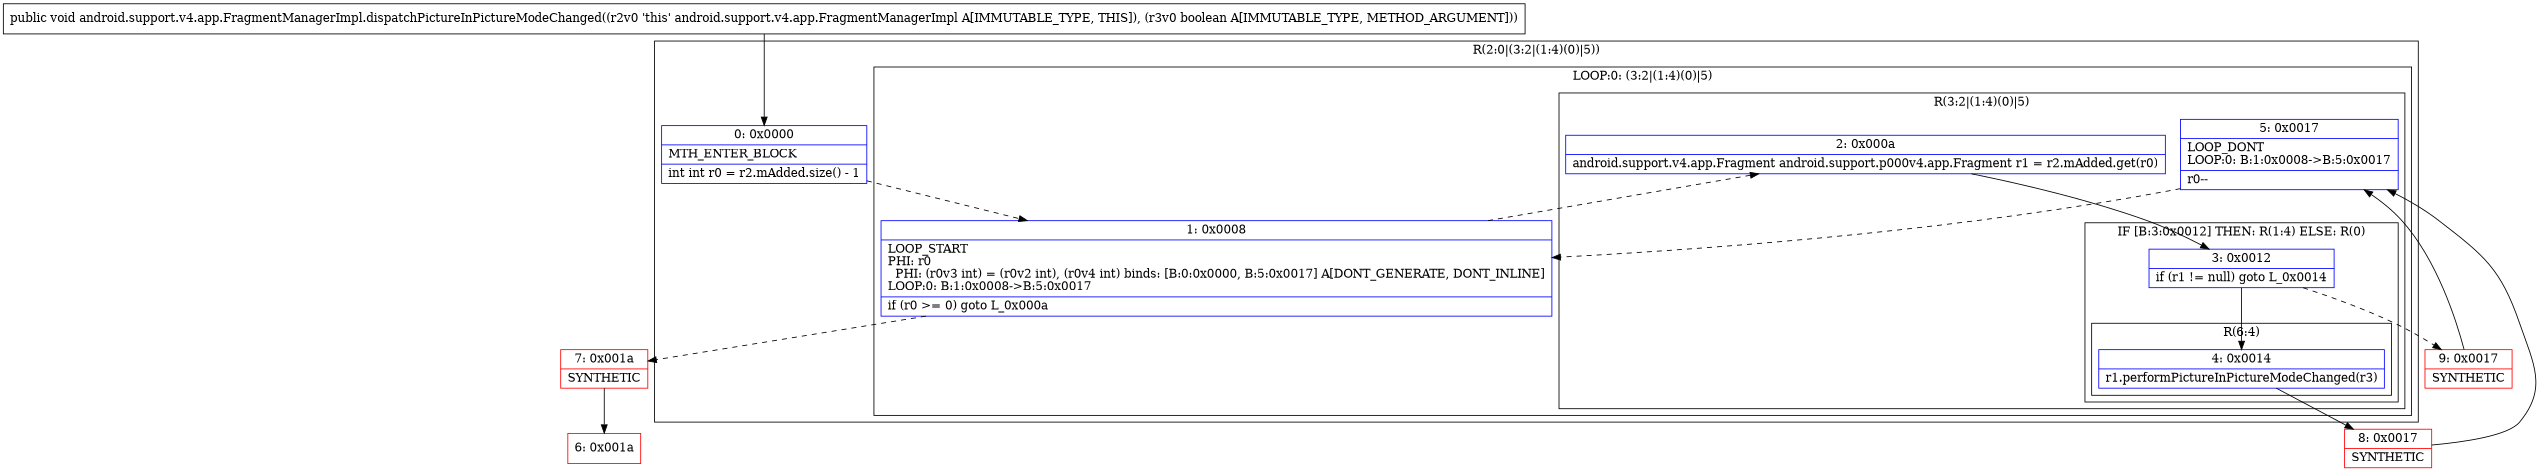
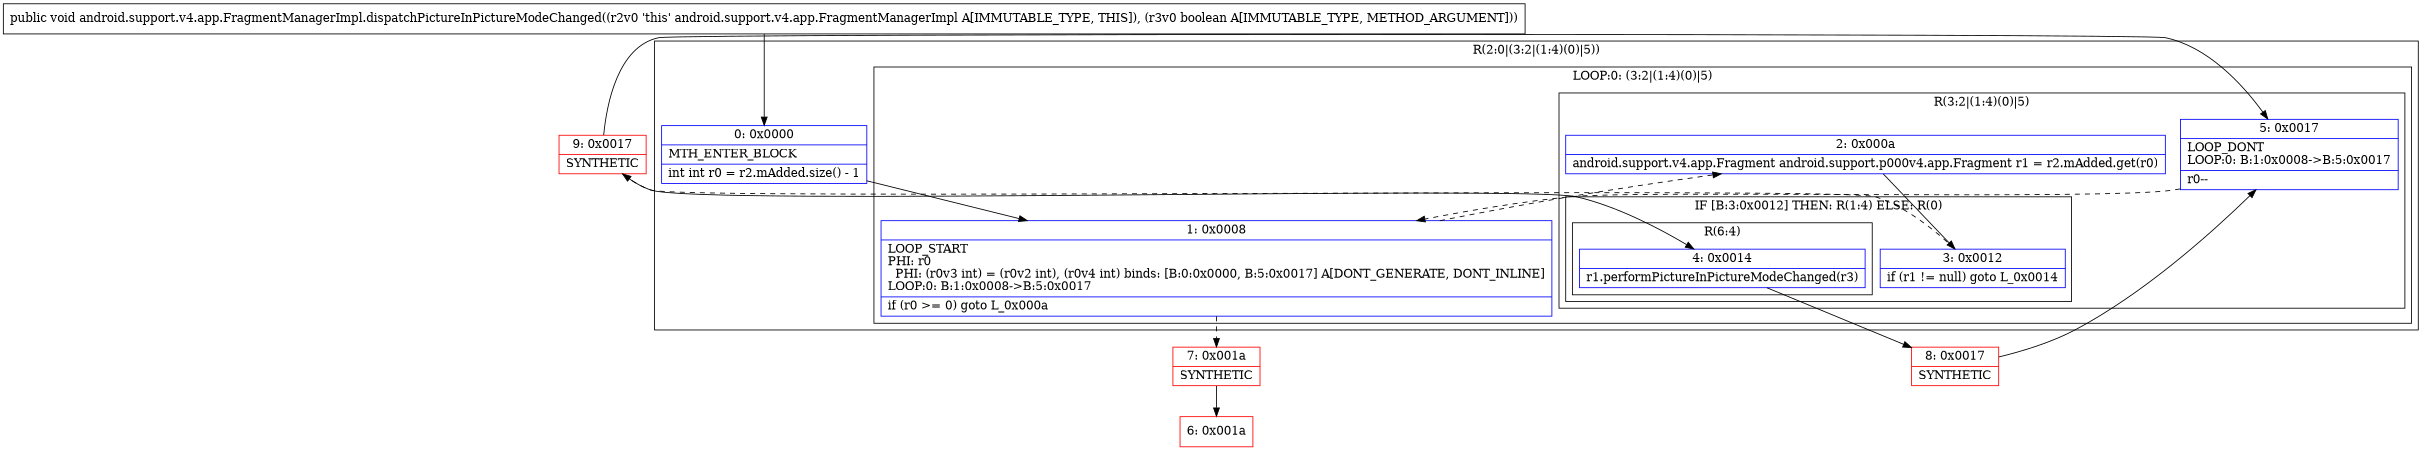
(943, 200) -> (950, 202)
(2242, 315) -> (1157, 195)
